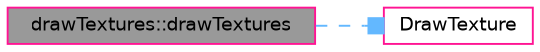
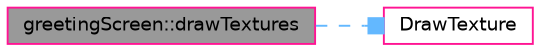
(161, 26) -> (161, 26)
